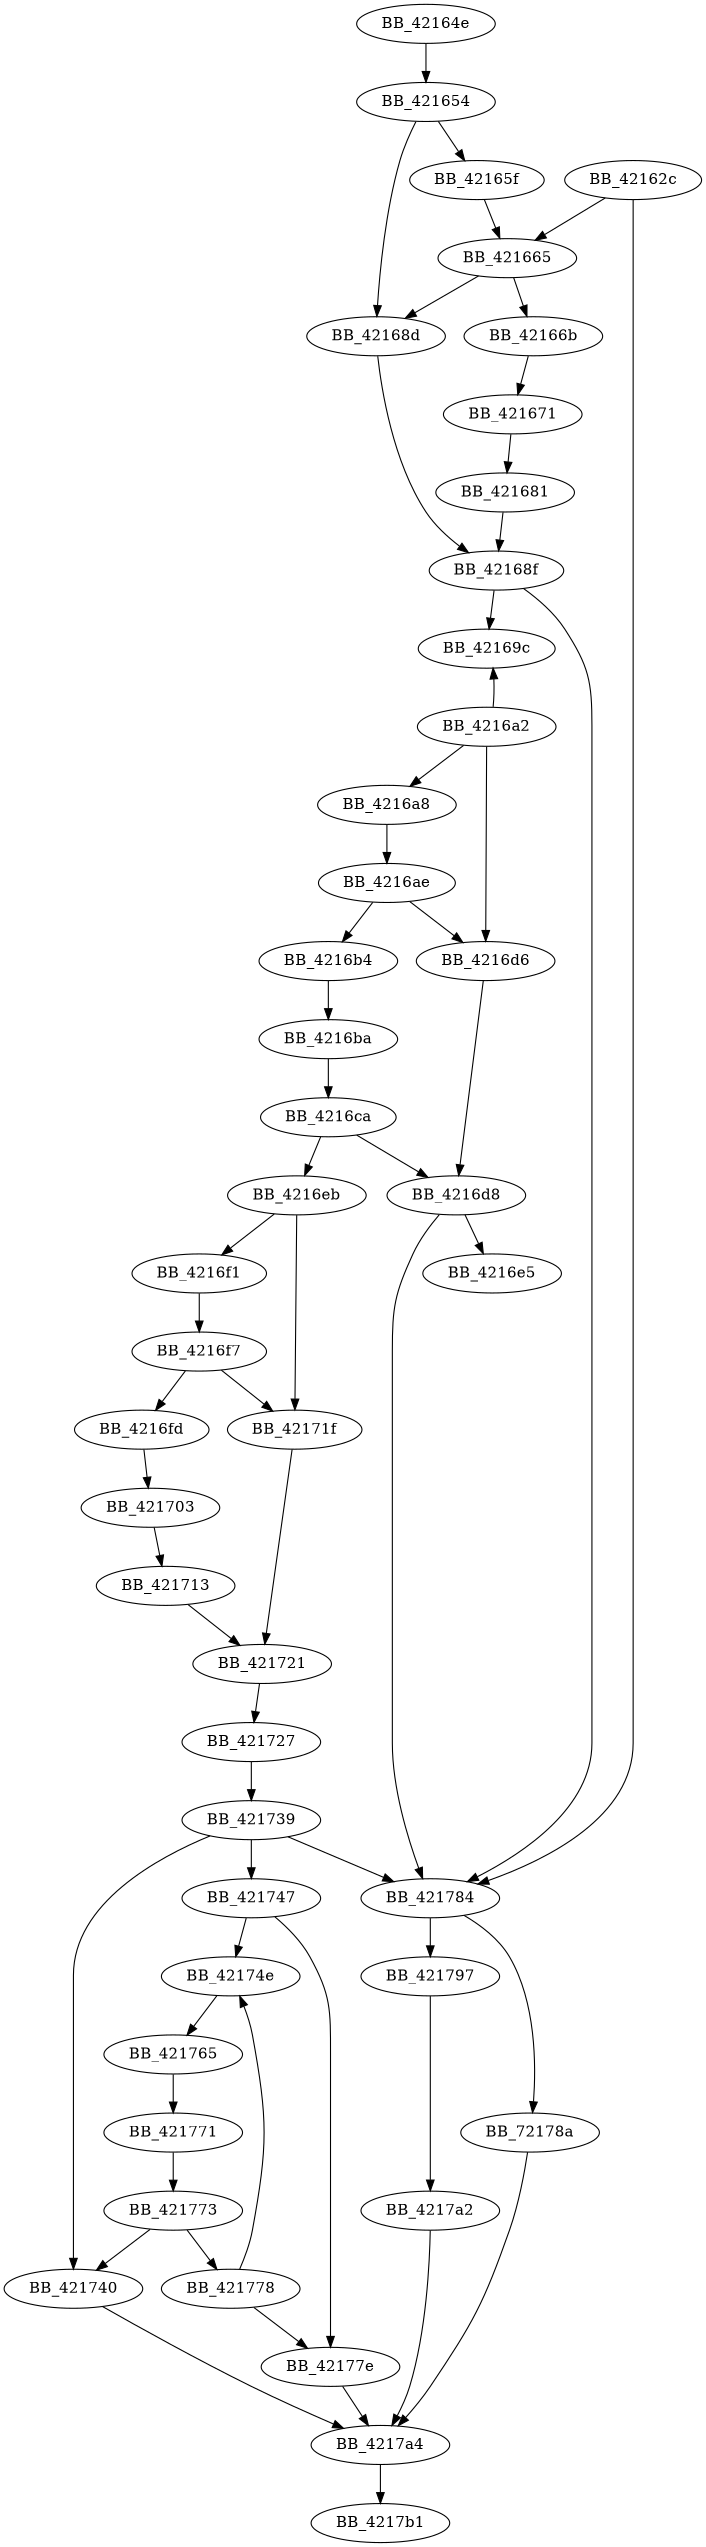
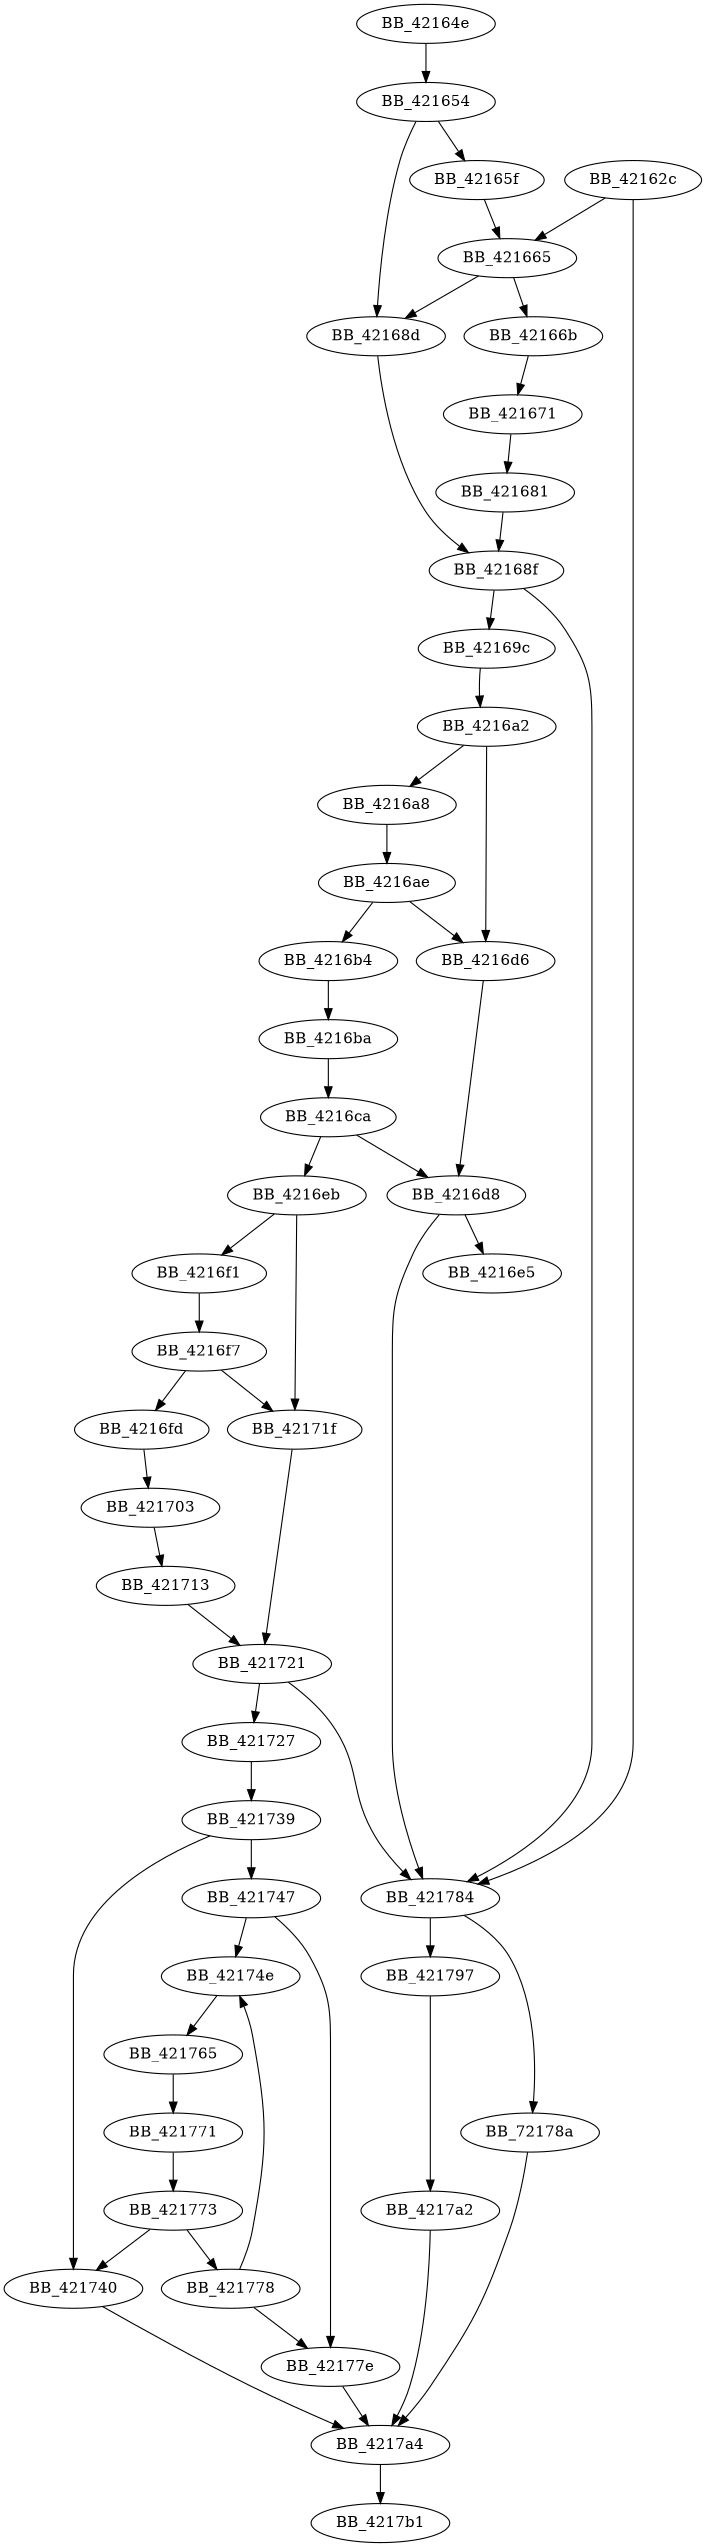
(494, 693) -> (479, 682)
(336, 1857) -> (353, 1772)
